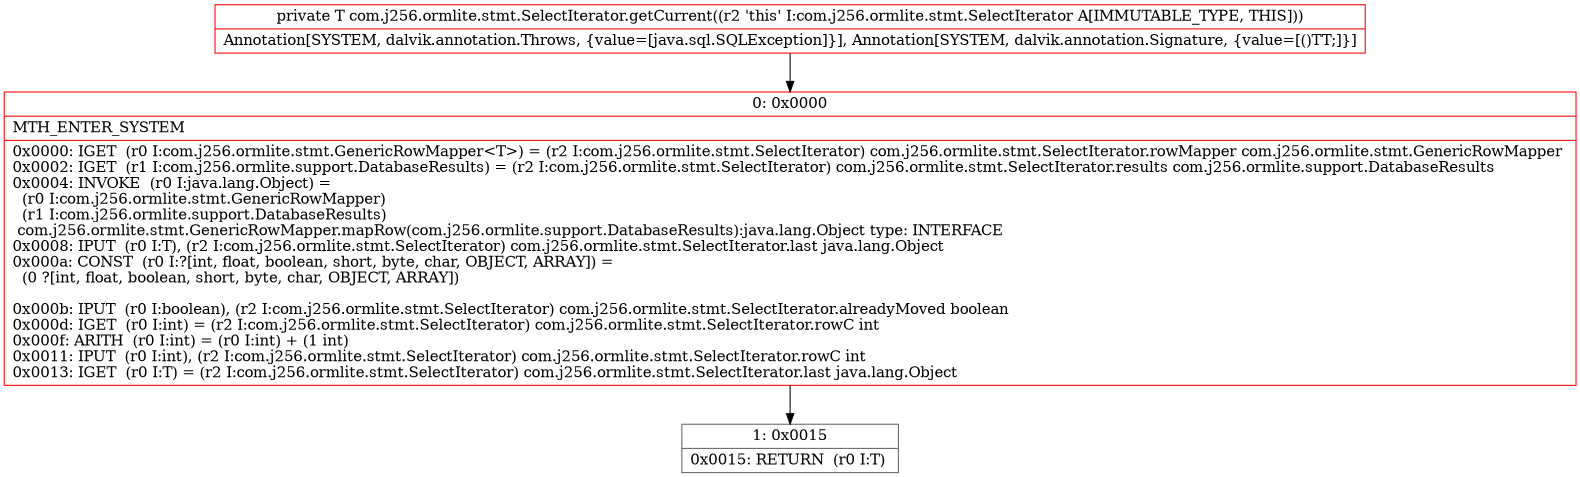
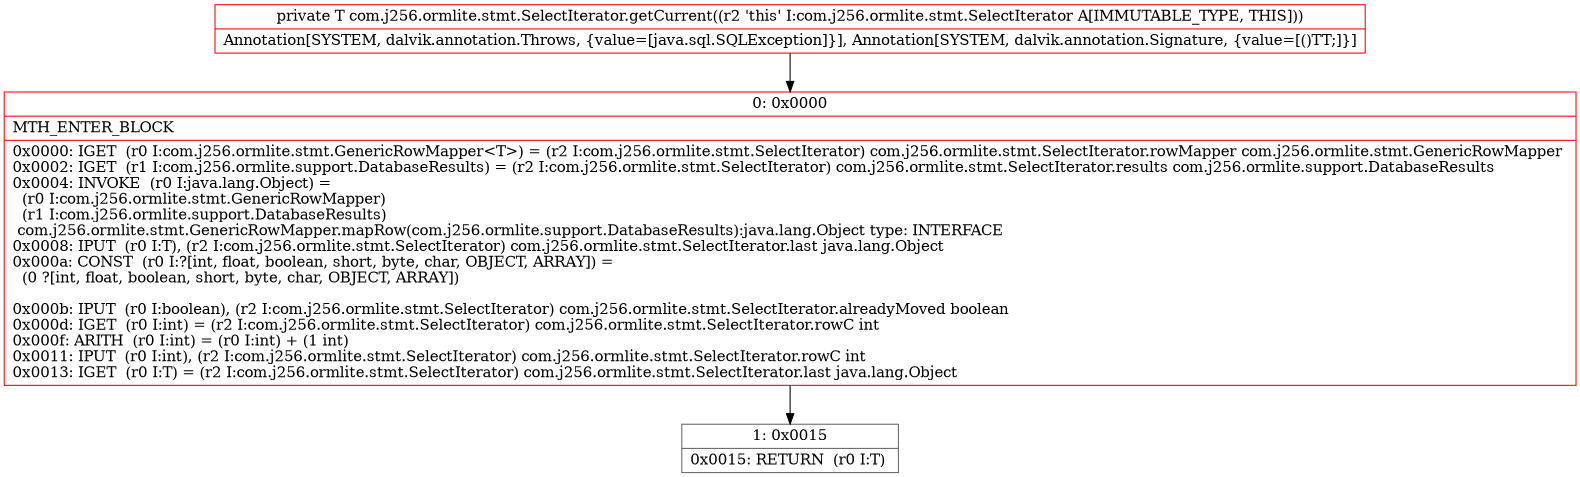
(99, 128) -> (94, 128)
